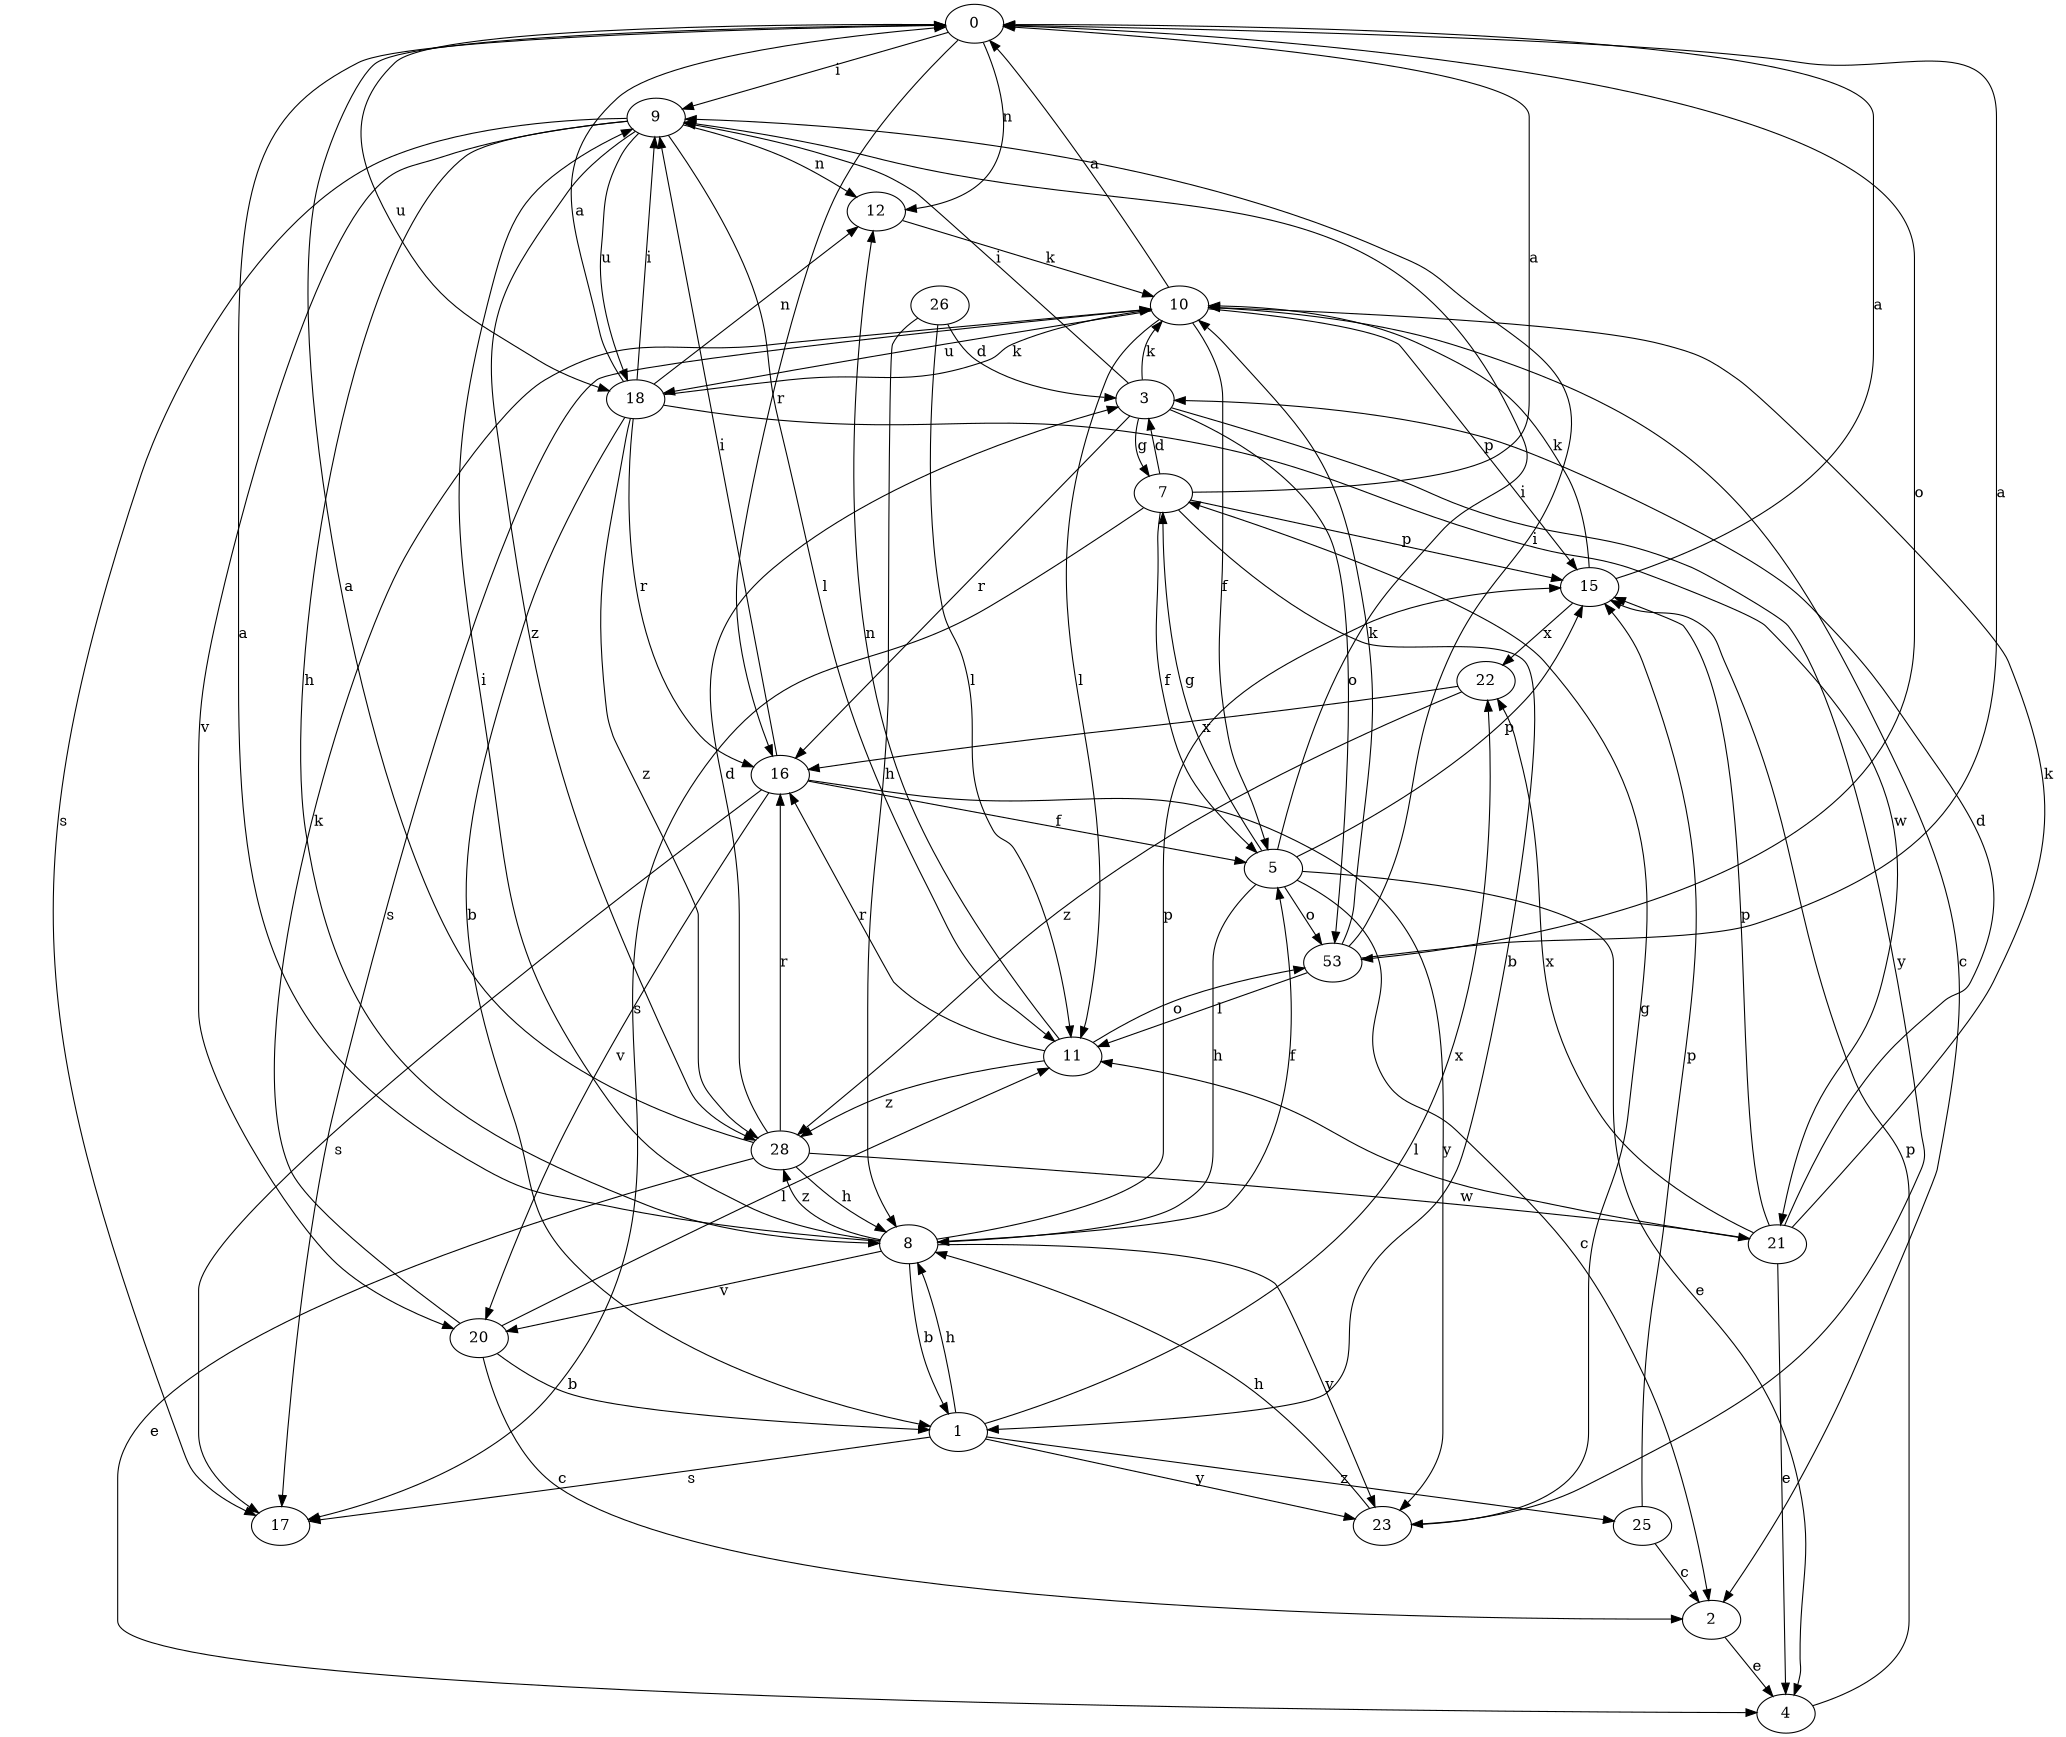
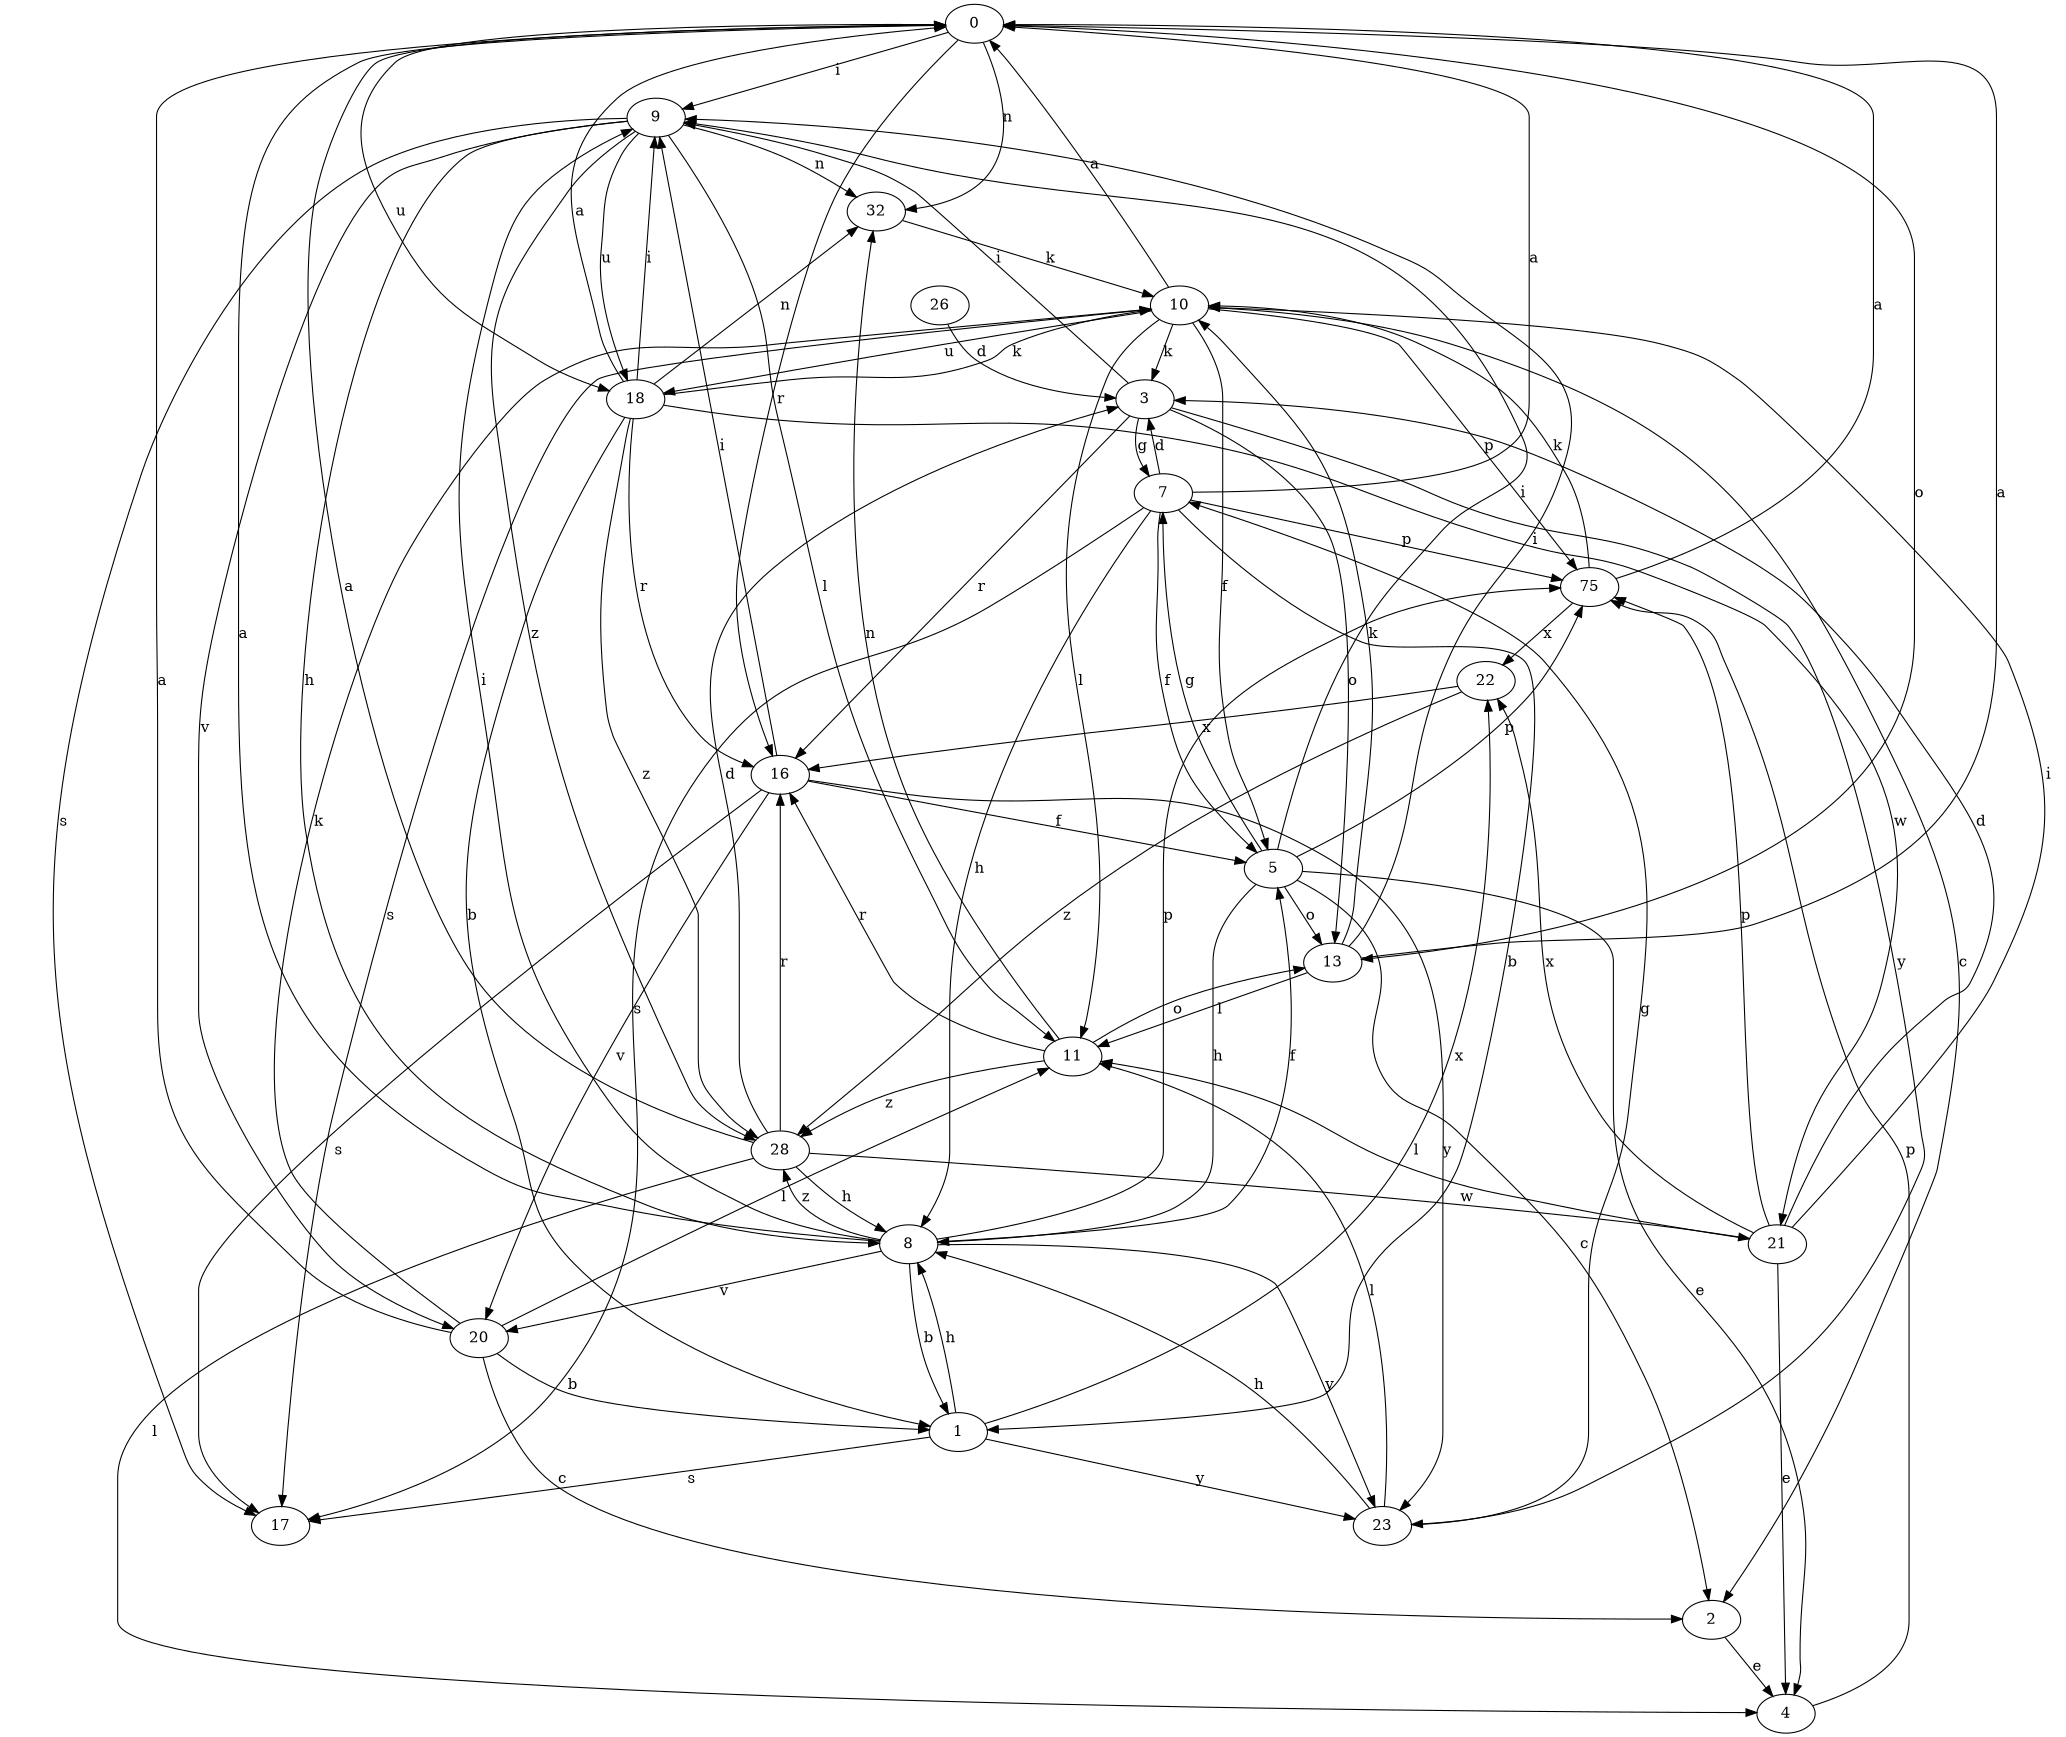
(876, 212) -> (876, 212)
(1144, 353) -> (1164, 347)
none -> (157, 402)
(1590, 587) -> (1590, 587)
(969, 684) -> (1348, 1237)
(884, 765) -> (976, 846)
(2049, 775) -> (2049, 775)
(1333, 963) -> (1333, 963)
(155, 1432) -> (155, 1432)
(1642, 1526) -> none
